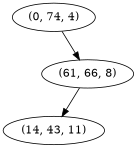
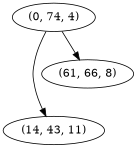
(73, 99) -> (33, 70)
